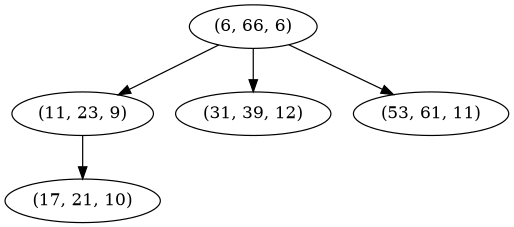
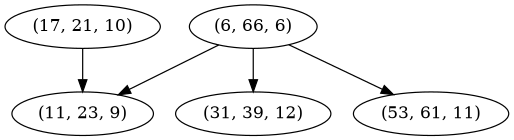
(83, 151) -> (83, 64)
